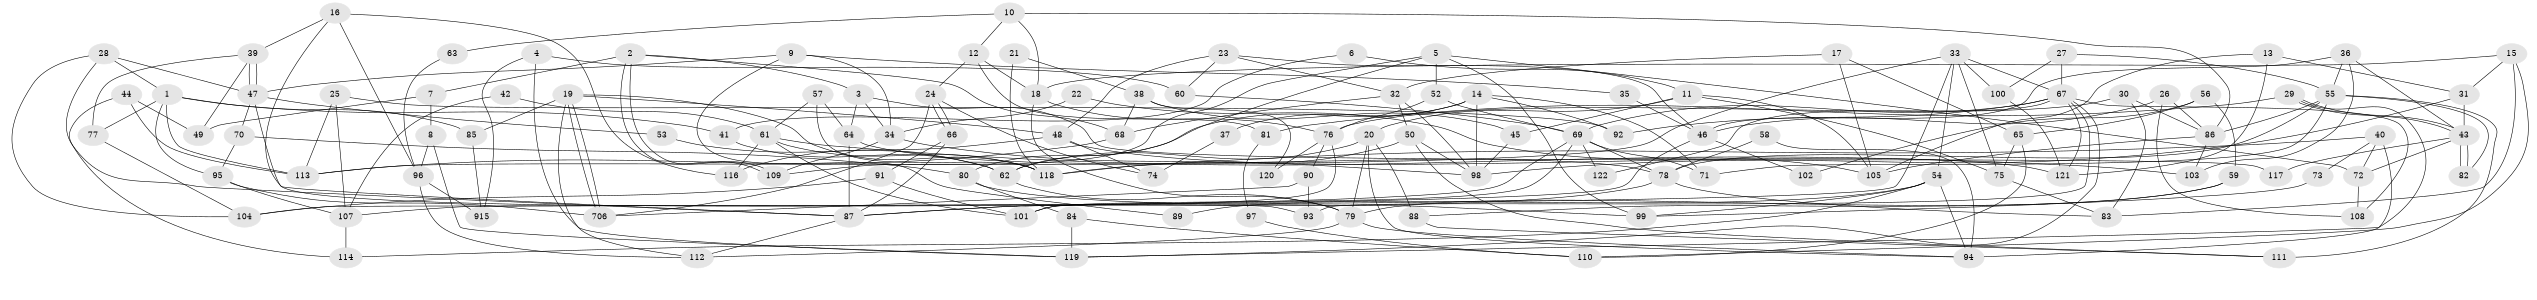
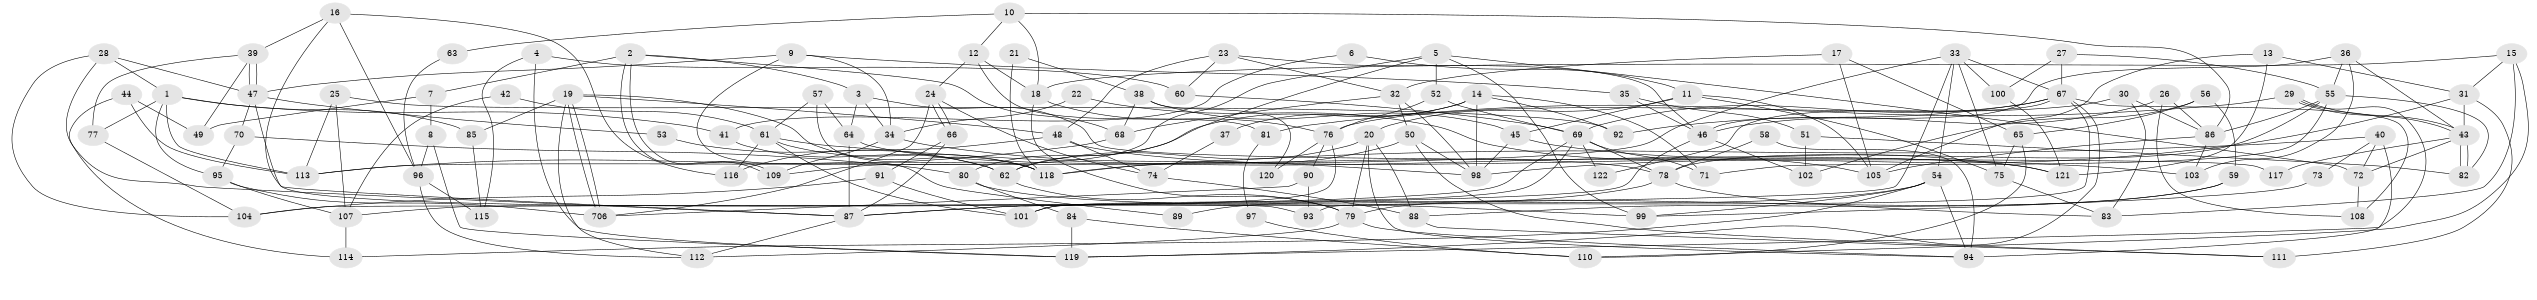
none -> (1806, 135)
(2081, 135) -> (1789, 156)
(2489, 173) -> (2458, 230)
none -> (1284, 193)
(482, 217) -> (482, 217)
